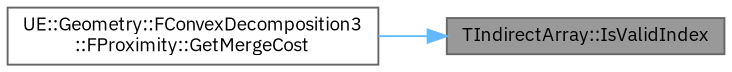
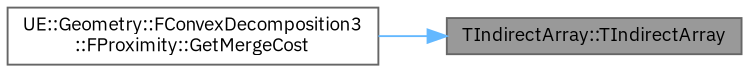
(586, 36) -> (594, 36)
